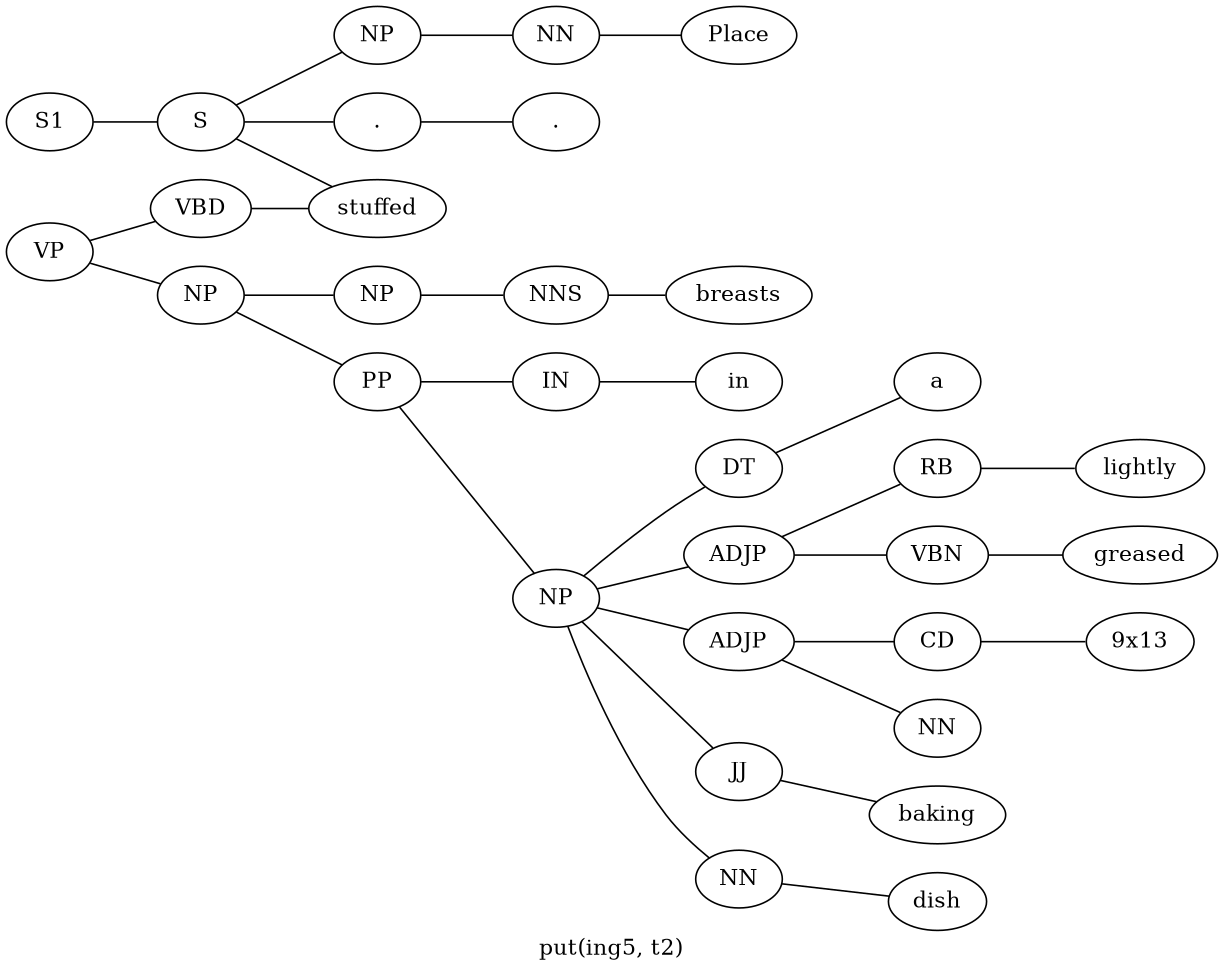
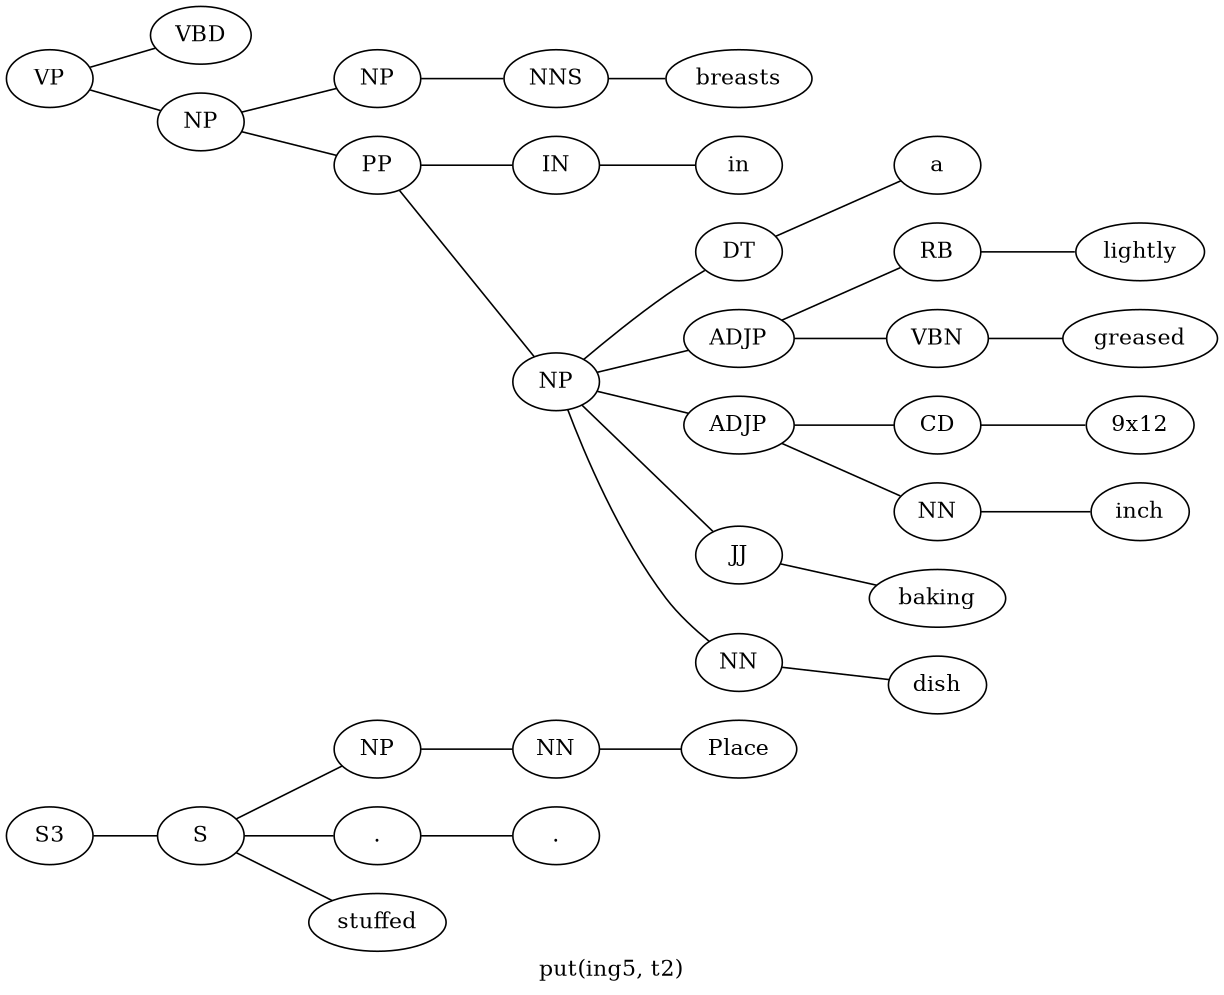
(50, 122) -> (50, 836)
(280, 209) -> none
none -> (1140, 512)
(1140, 642) -> (1140, 425)
